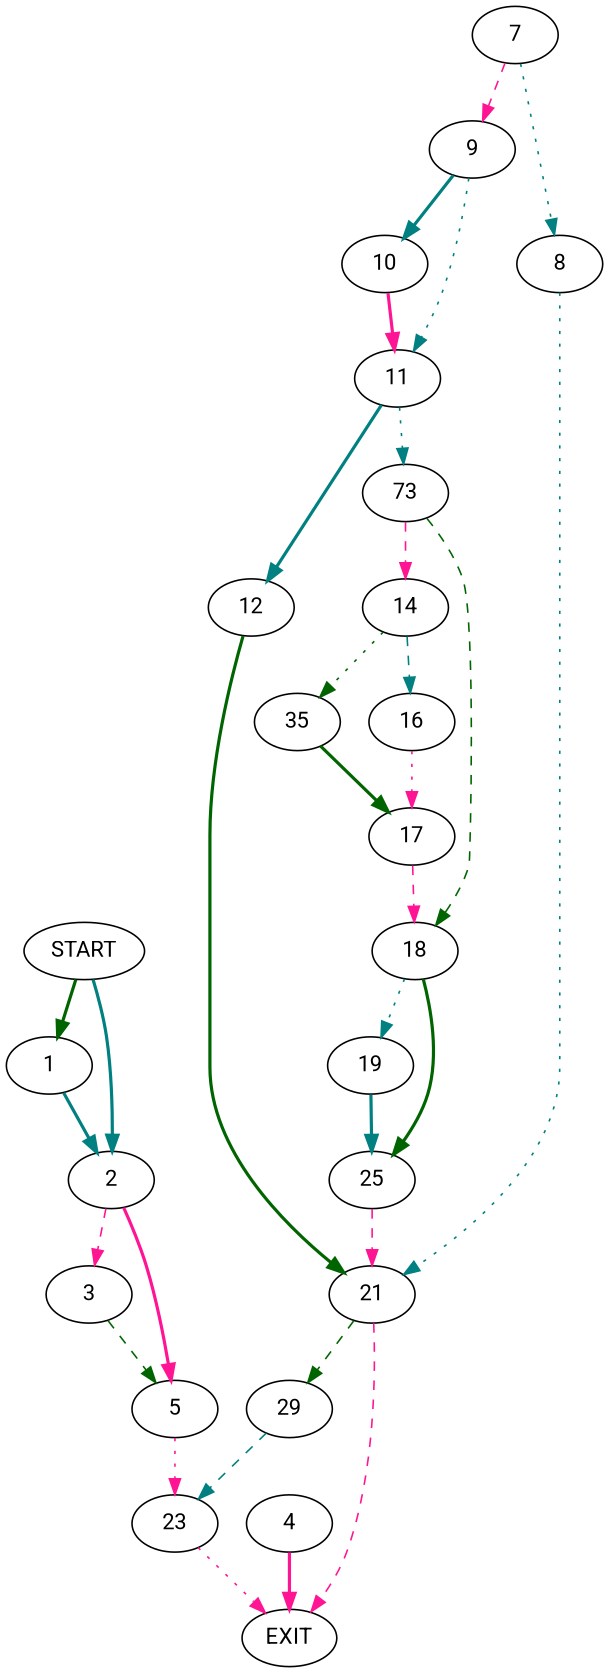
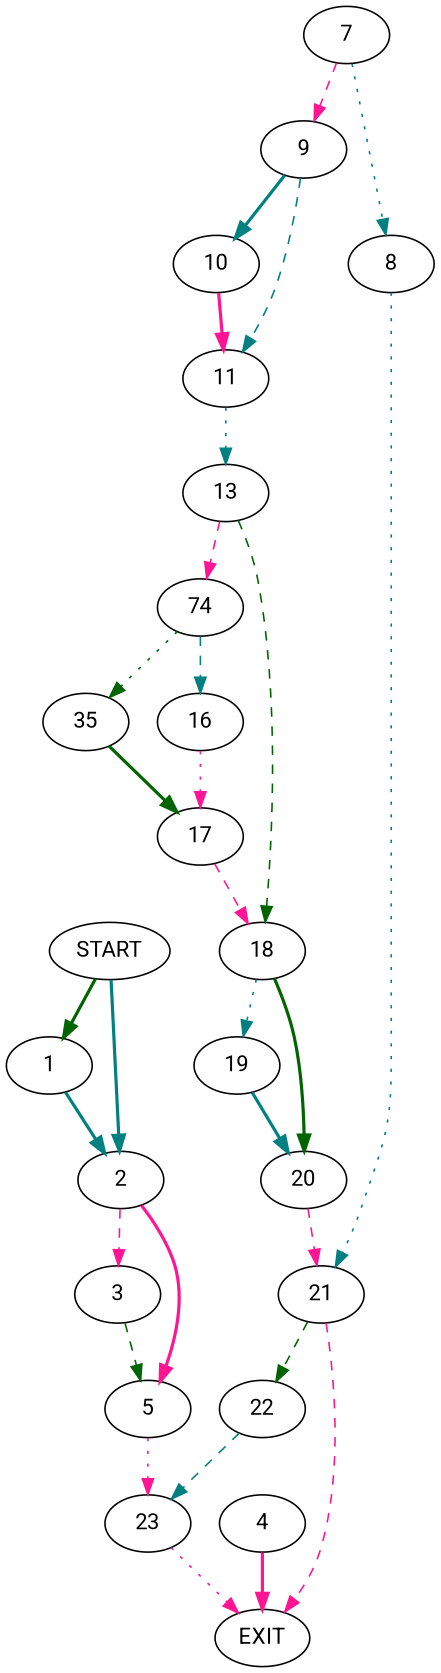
(452, 260) -> (284, 261)
(406, 493) -> (226, 493)
(251, 607) -> none
(406, 607) -> (200, 607)
(372, 1180) -> (304, 1180)
(289, 1409) -> (262, 1409)
